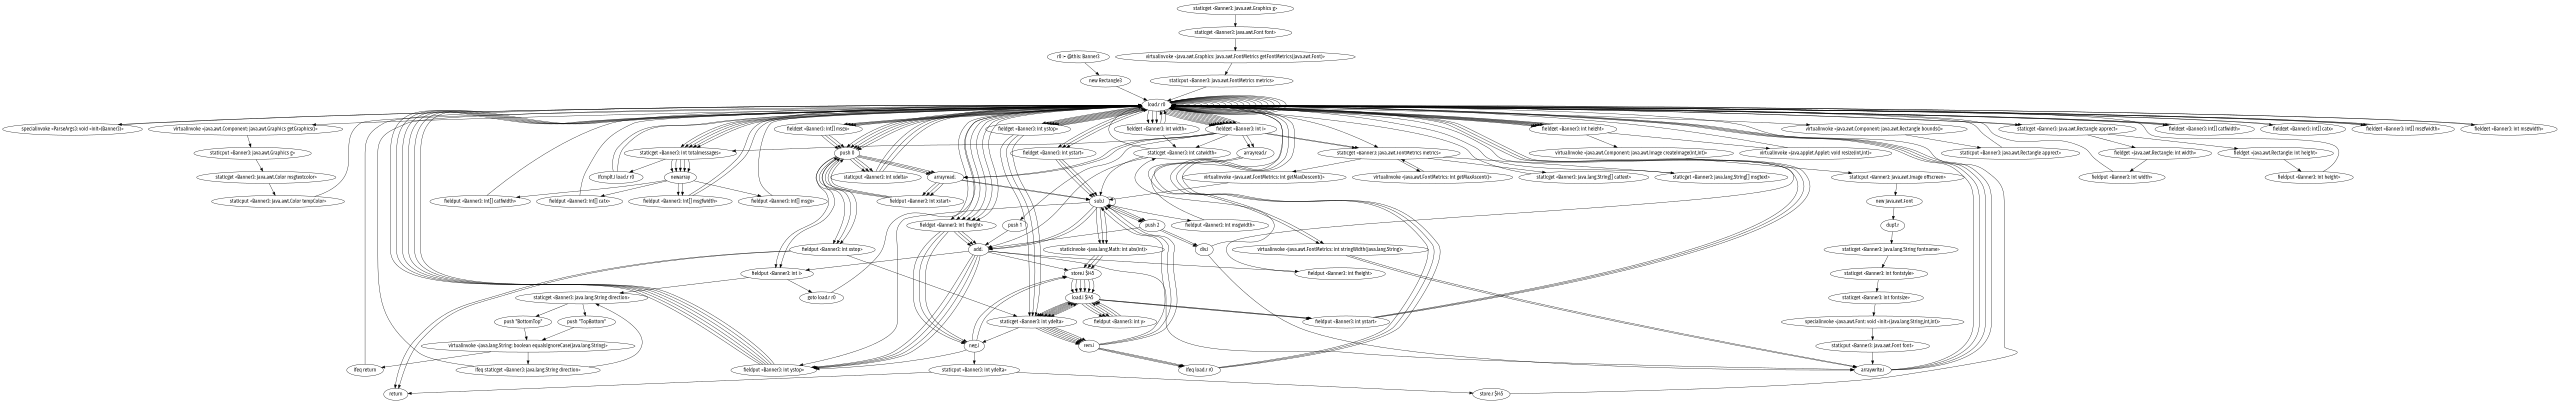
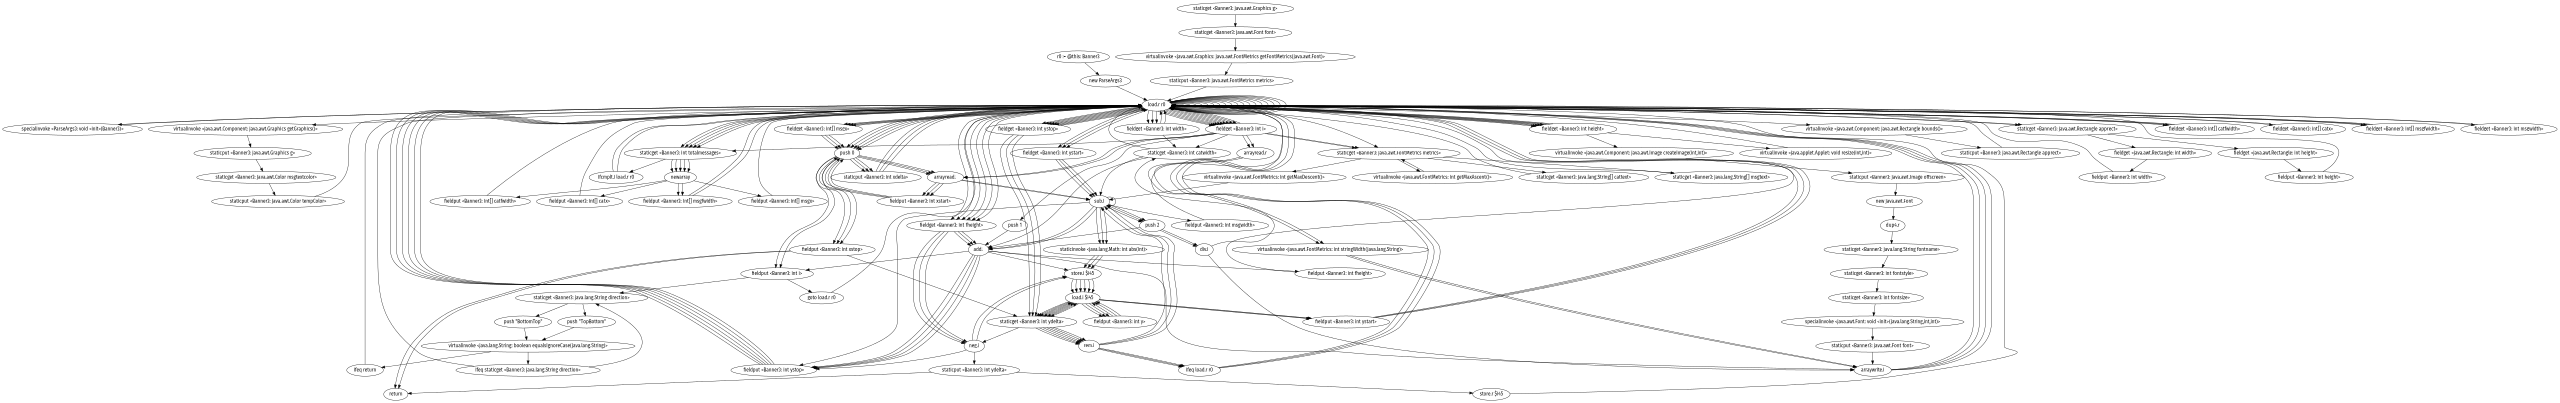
(1105, 81) -> (1105, 81)
(1893, 226) -> (1893, 226)
